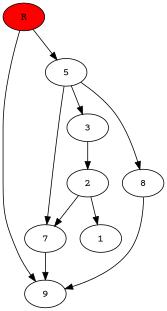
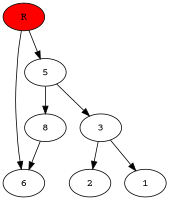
(93, 207) -> (121, 152)
(45, 239) -> none
(45, 294) -> (24, 183)
